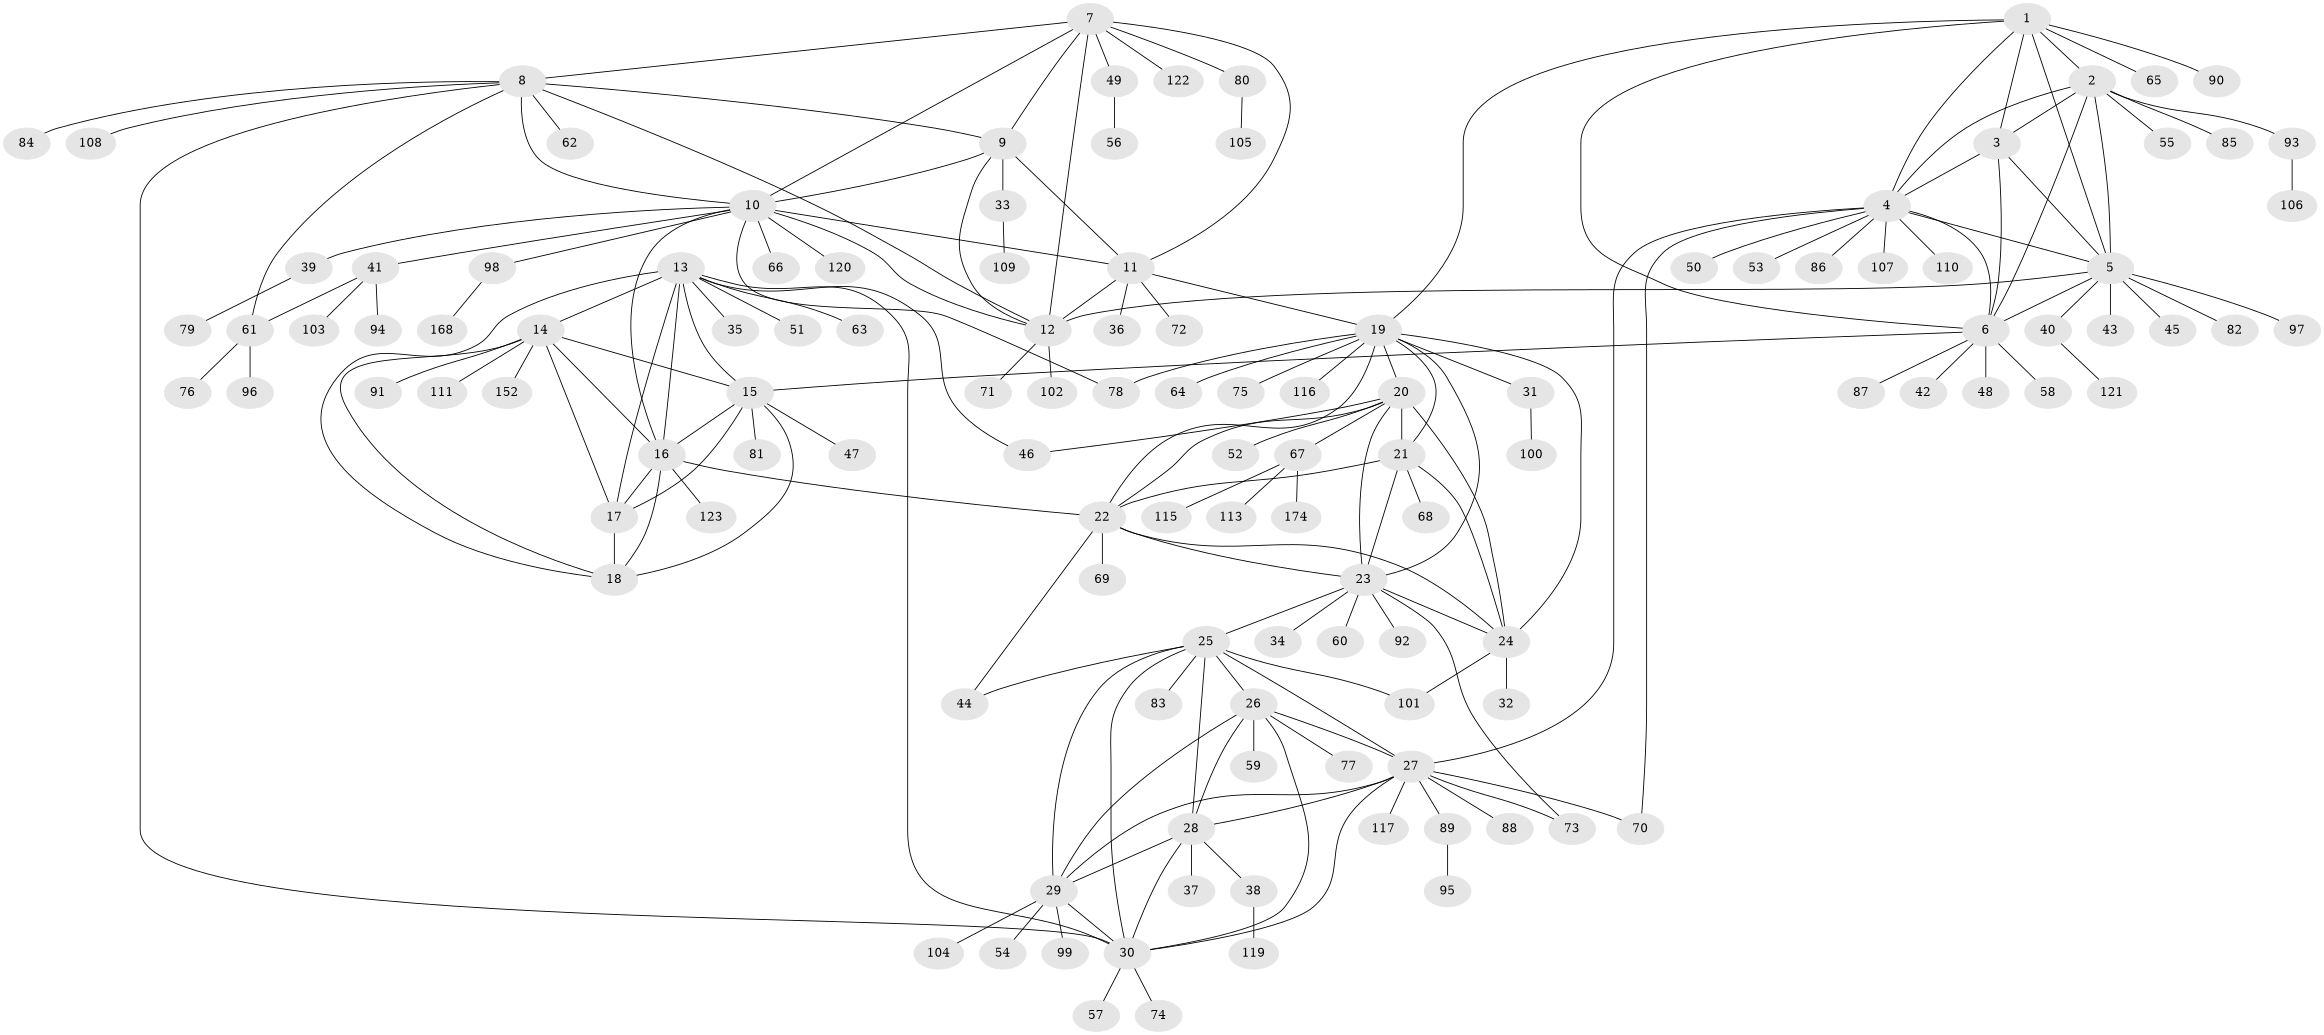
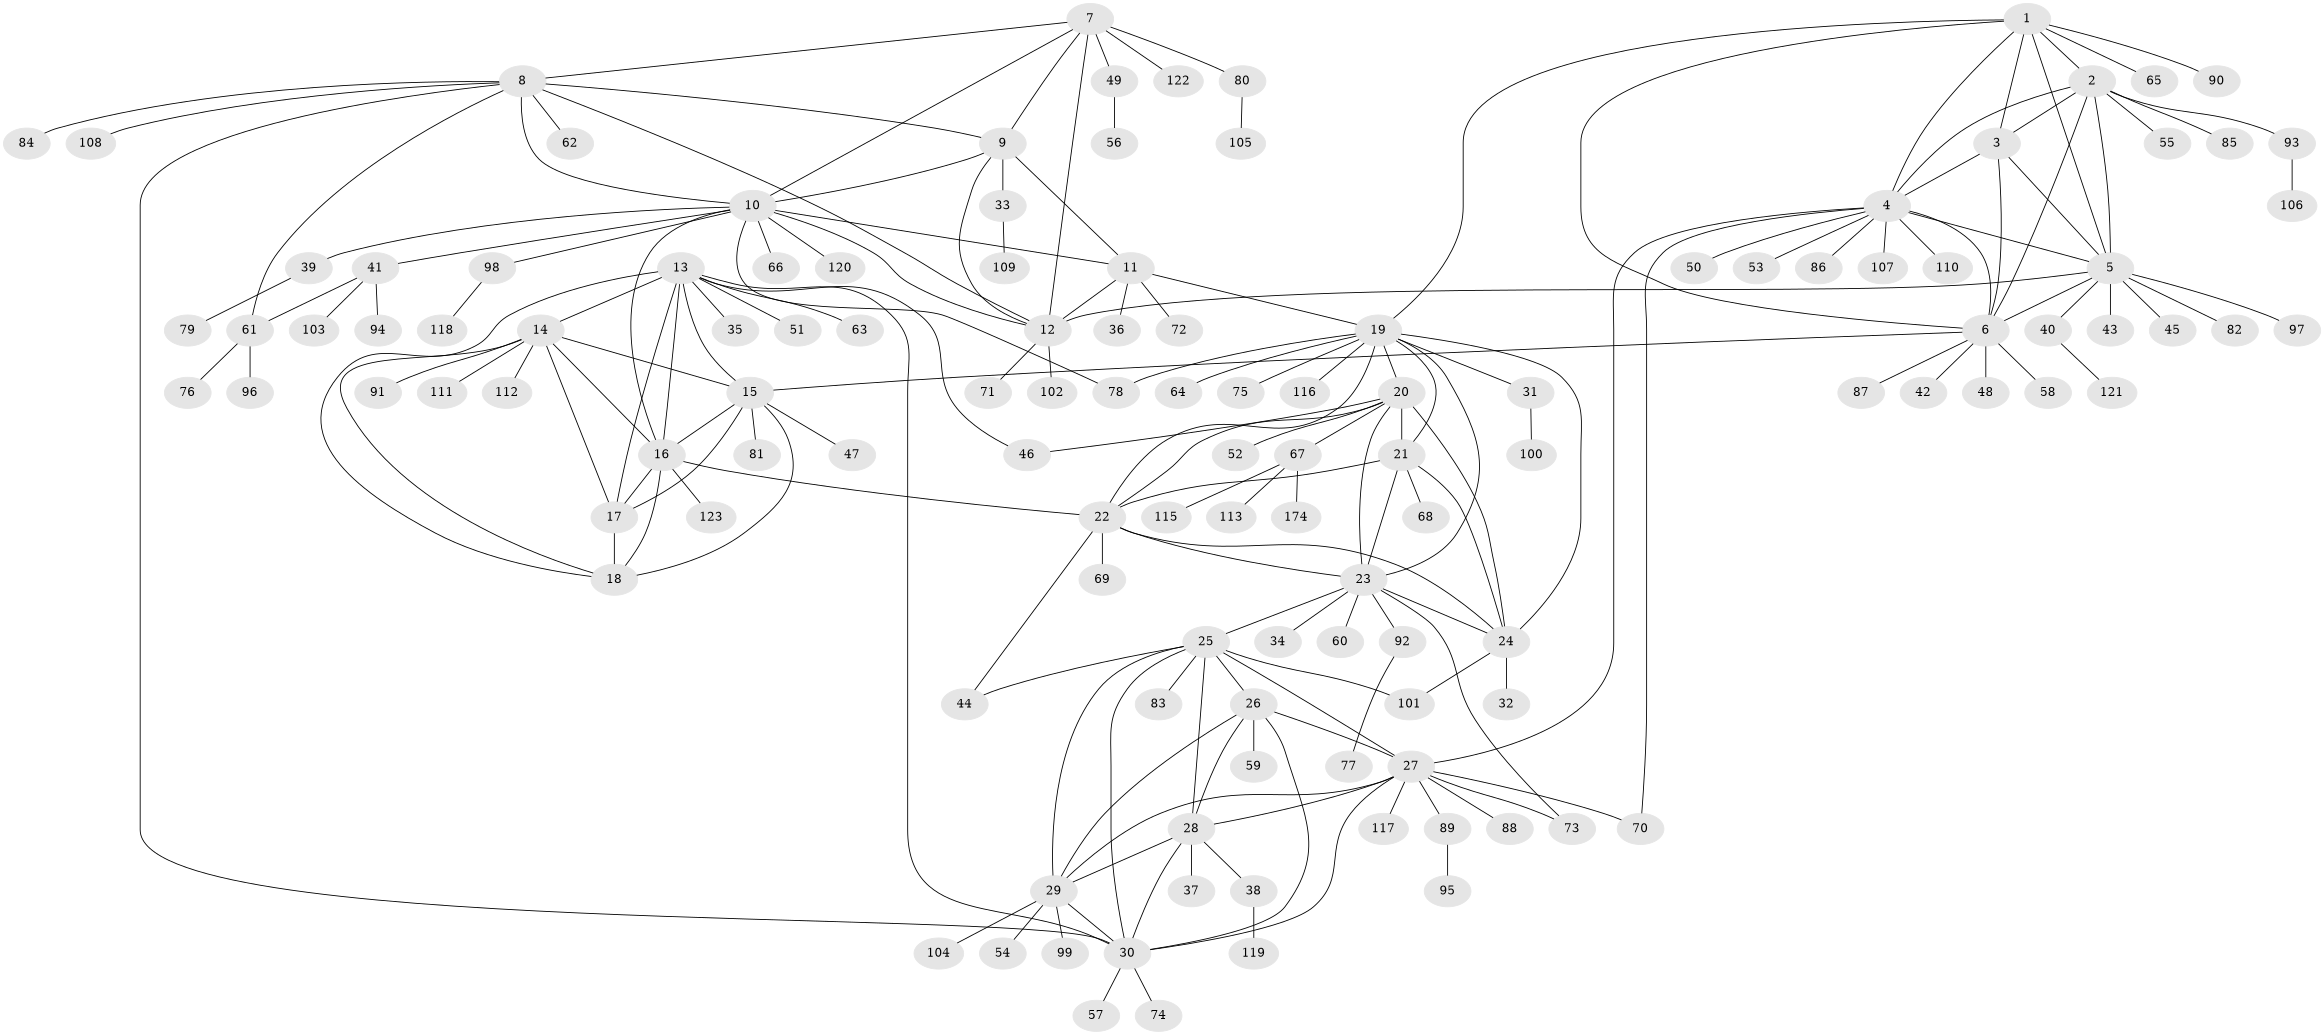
(1290, 109) -> none
(442, 331) -> (442, 331)
(507, 393) -> (507, 393)
(1302, 736) -> (1371, 703)
